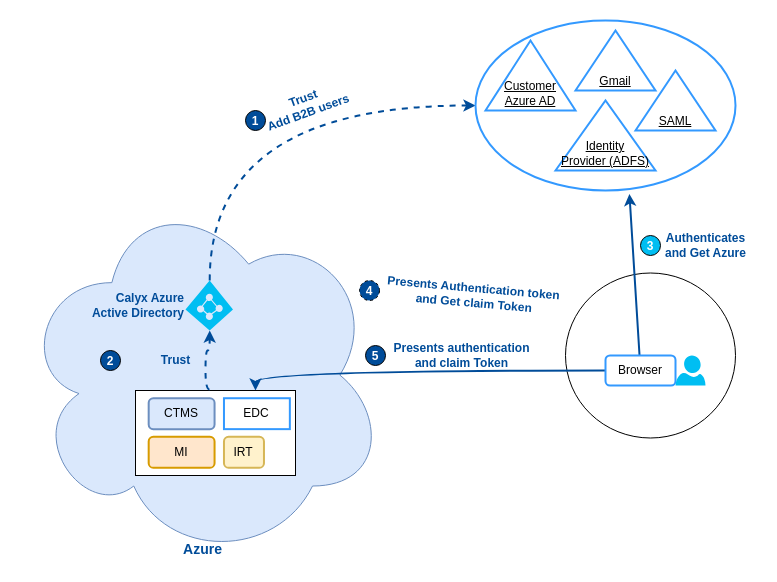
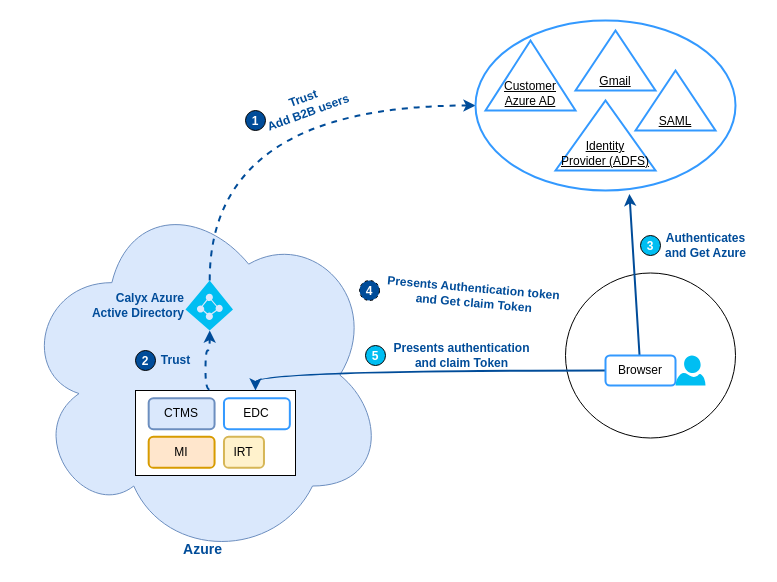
(376, 356) -> (376, 356)
(111, 361) -> (146, 361)
(257, 414) -> (257, 414)
